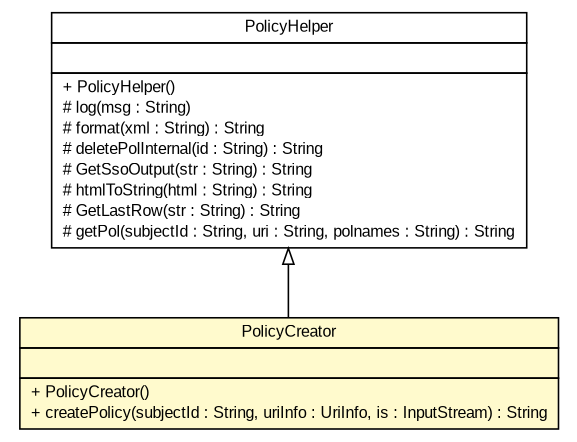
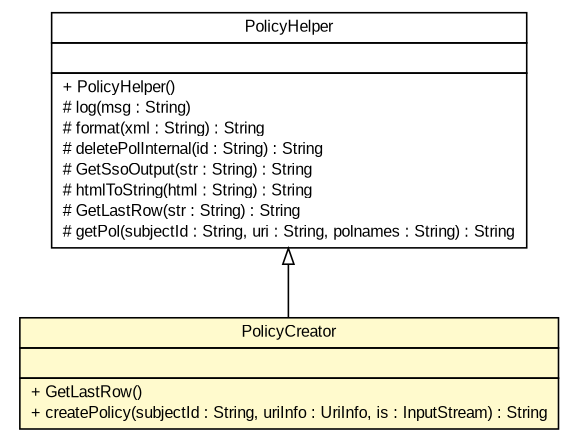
(91, 392) -> (87, 392)
